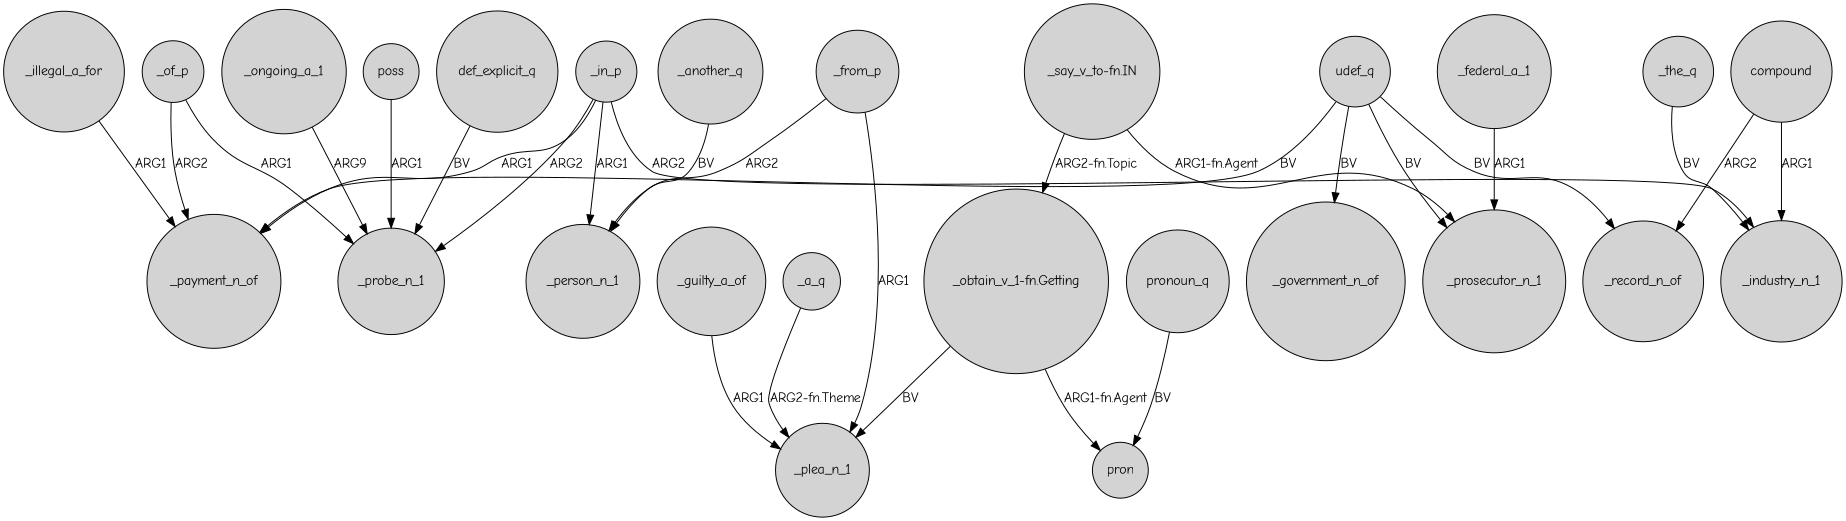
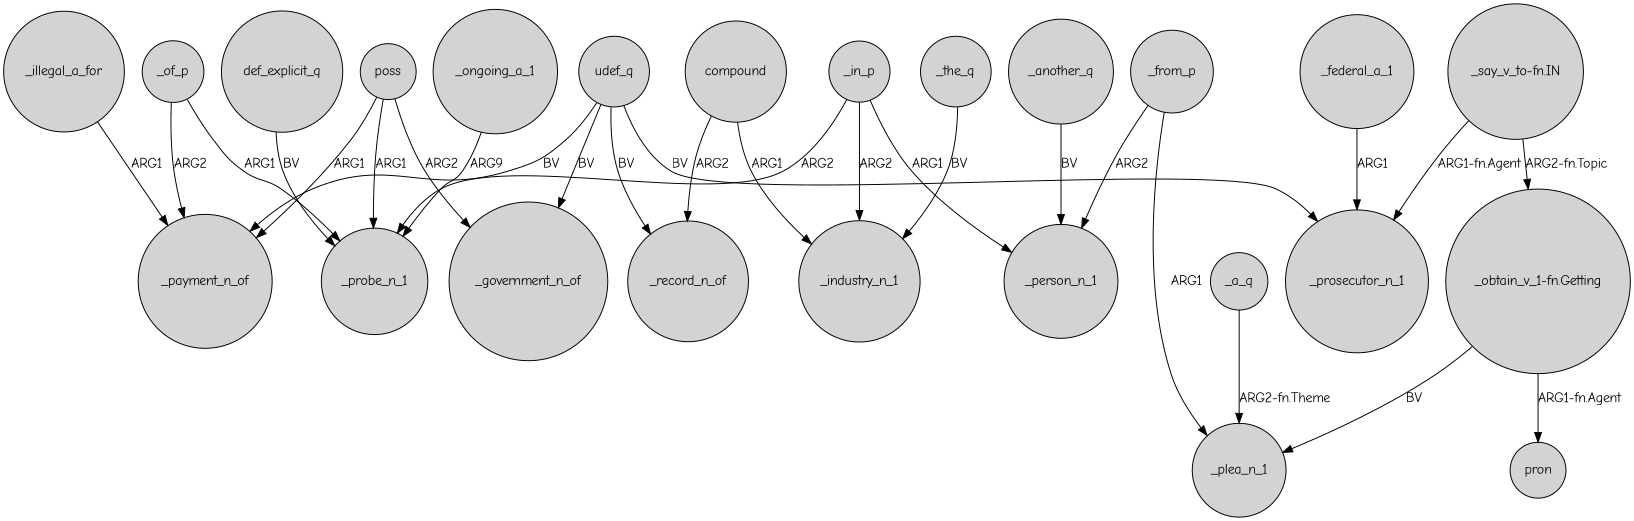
none -> (421, 164)
(475, 170) -> (326, 169)
(711, 281) -> none
(1178, 281) -> none
